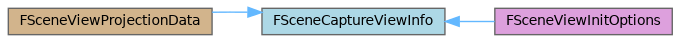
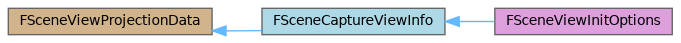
(230, 12) -> (244, 31)
